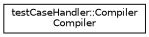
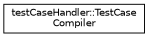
(75, 19) -> (74, 19)
